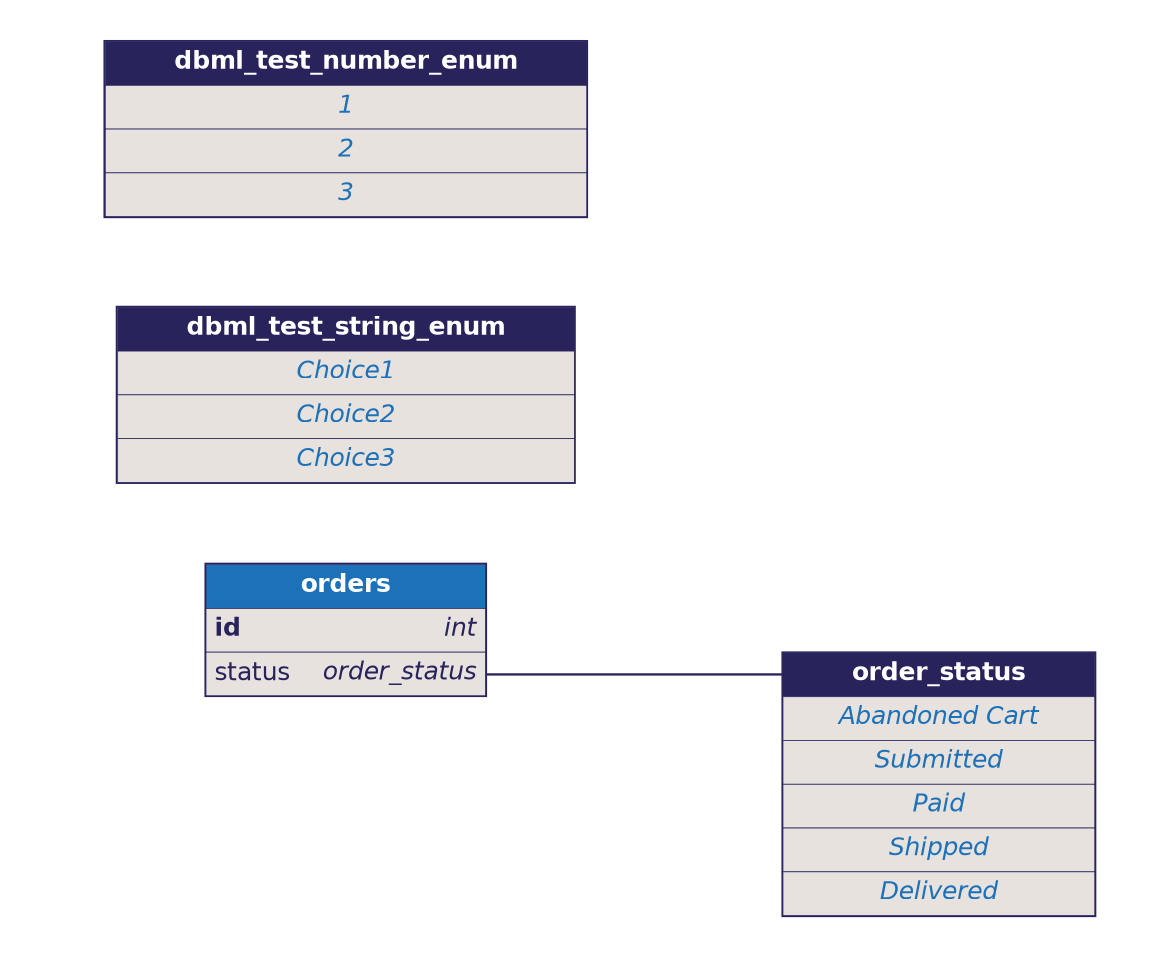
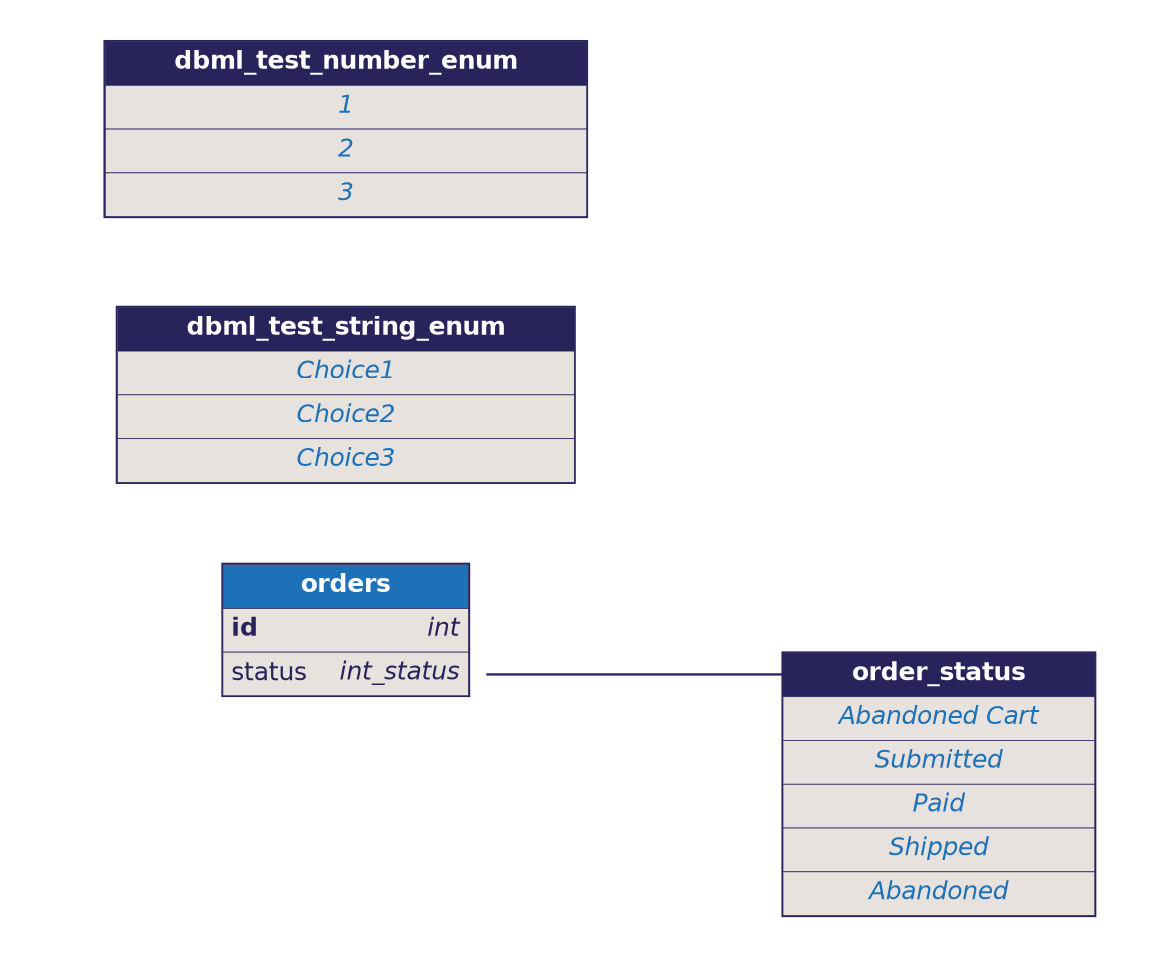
(400, 672) -> (400, 672)
(939, 892) -> (939, 892)
